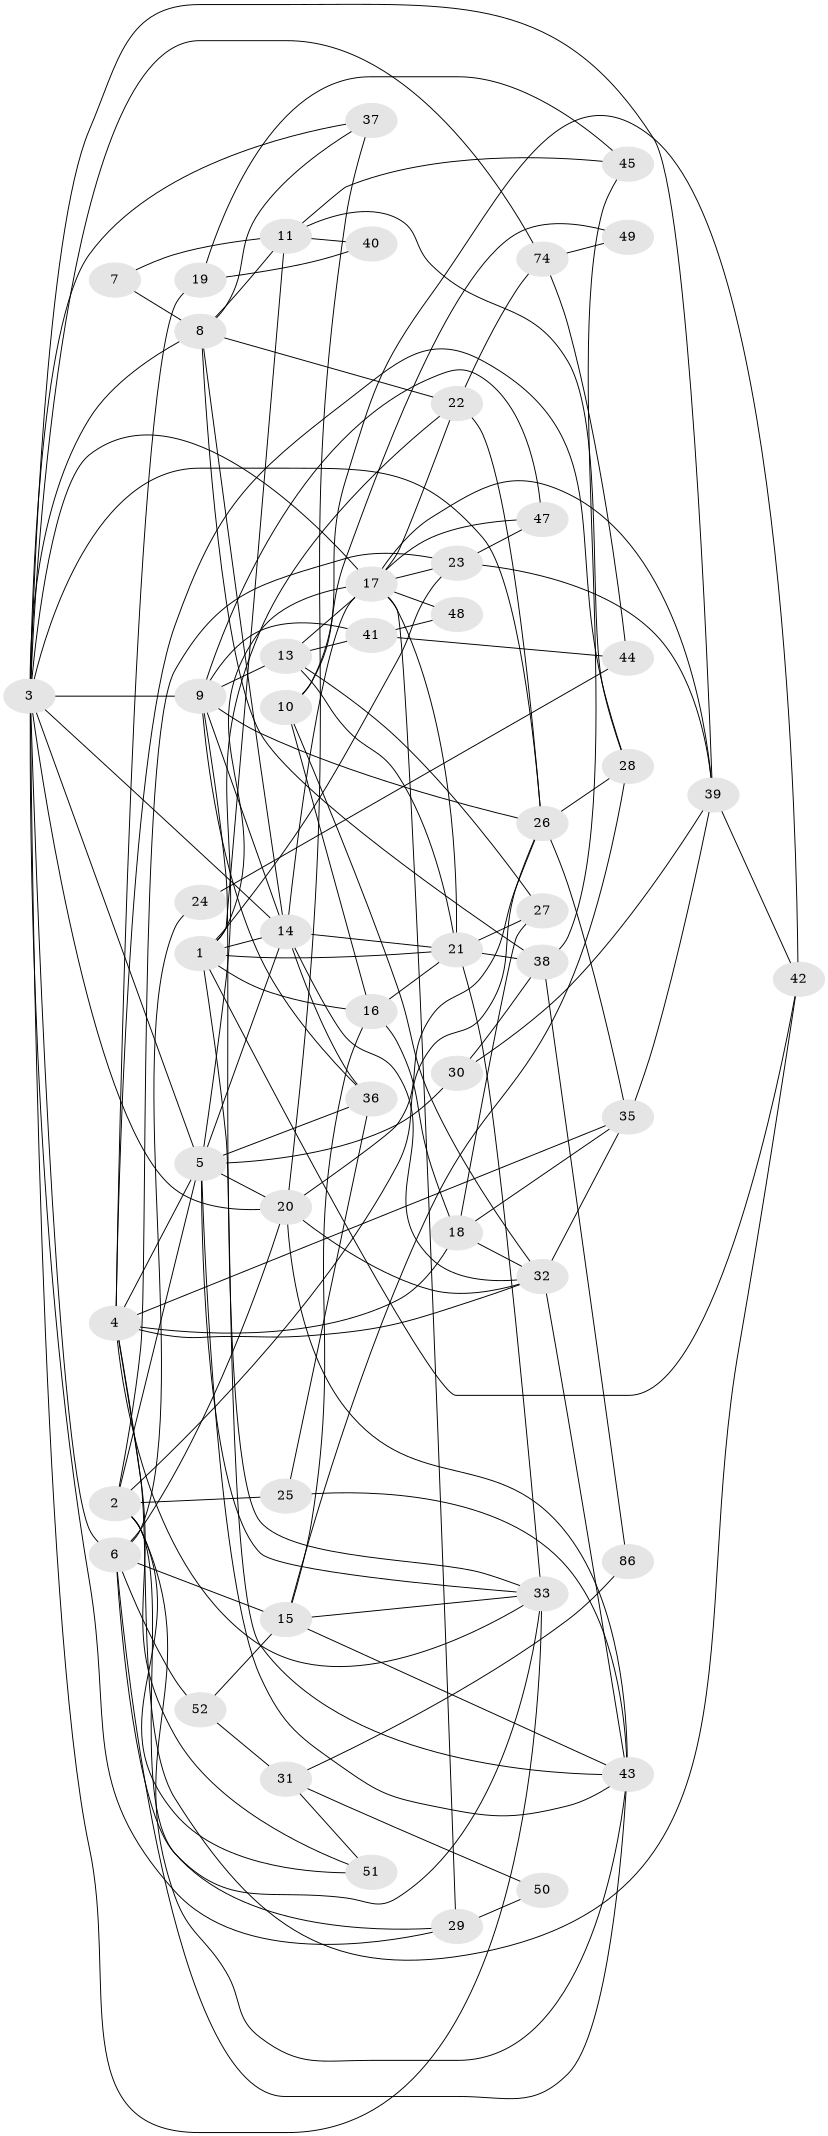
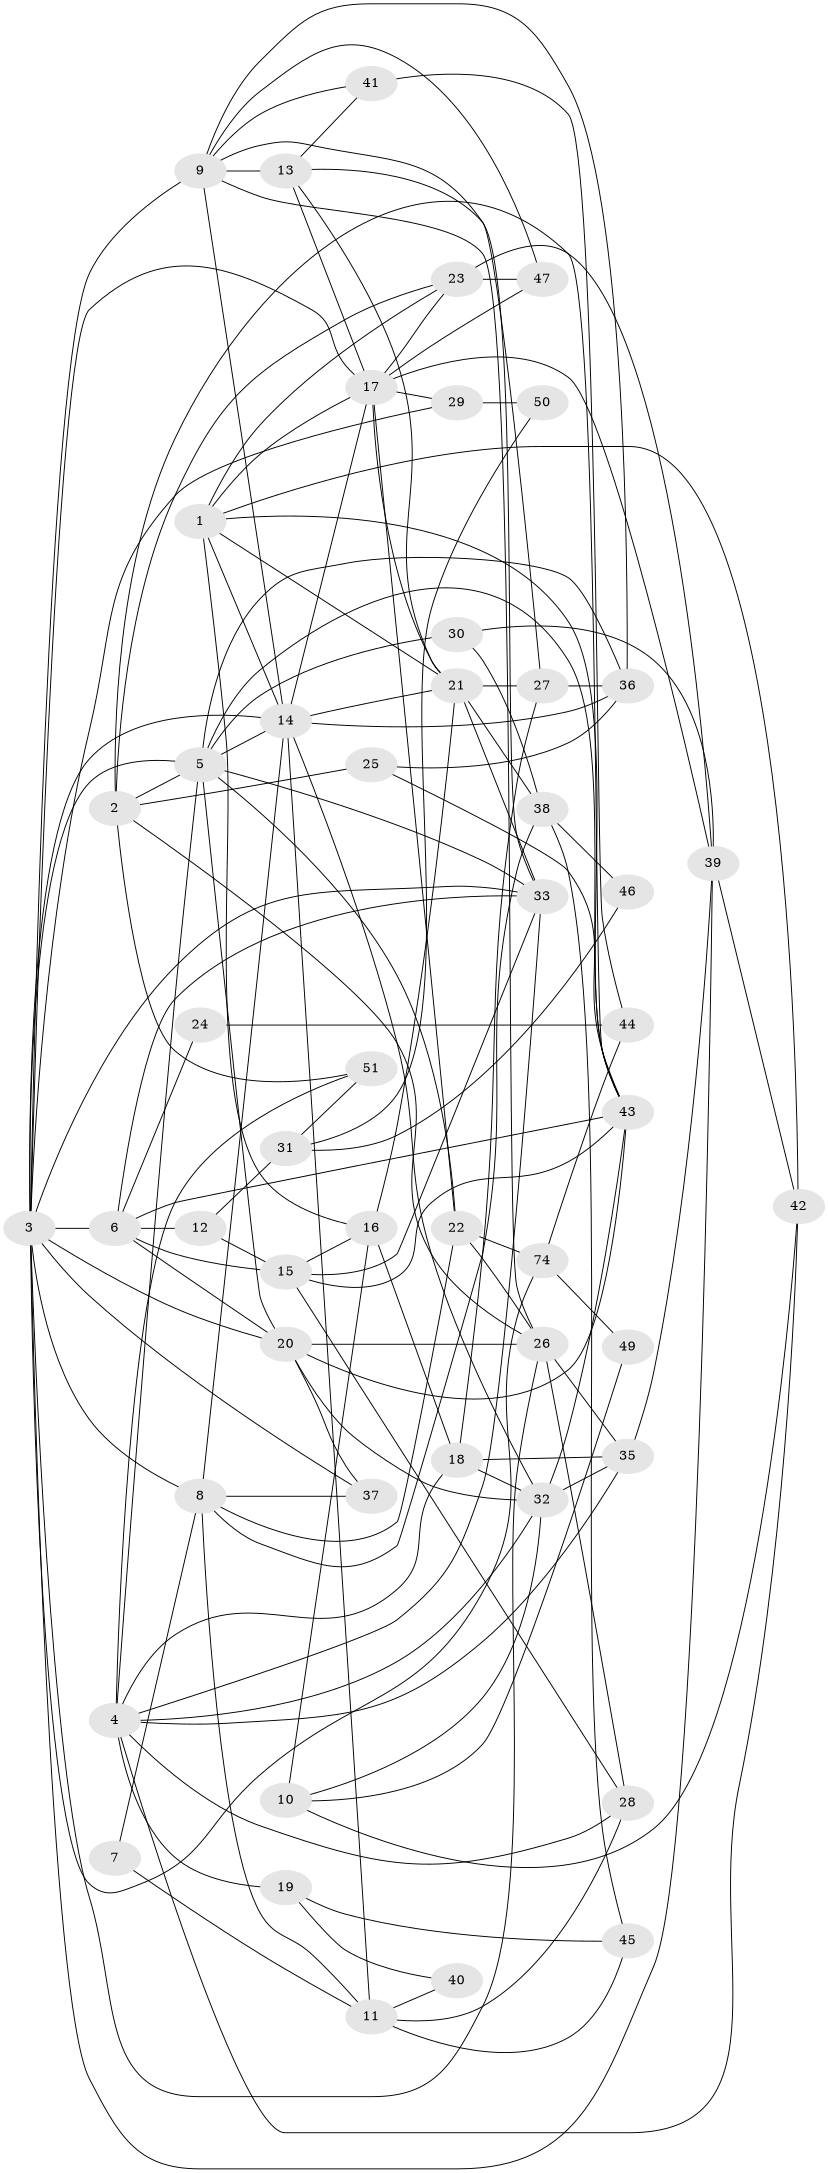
(254, 598) -> (331, 1400)
(457, 614) -> none
none -> (585, 686)
(628, 1562) -> (628, 892)
(200, 1710) -> (200, 1228)
(151, 1745) -> none
